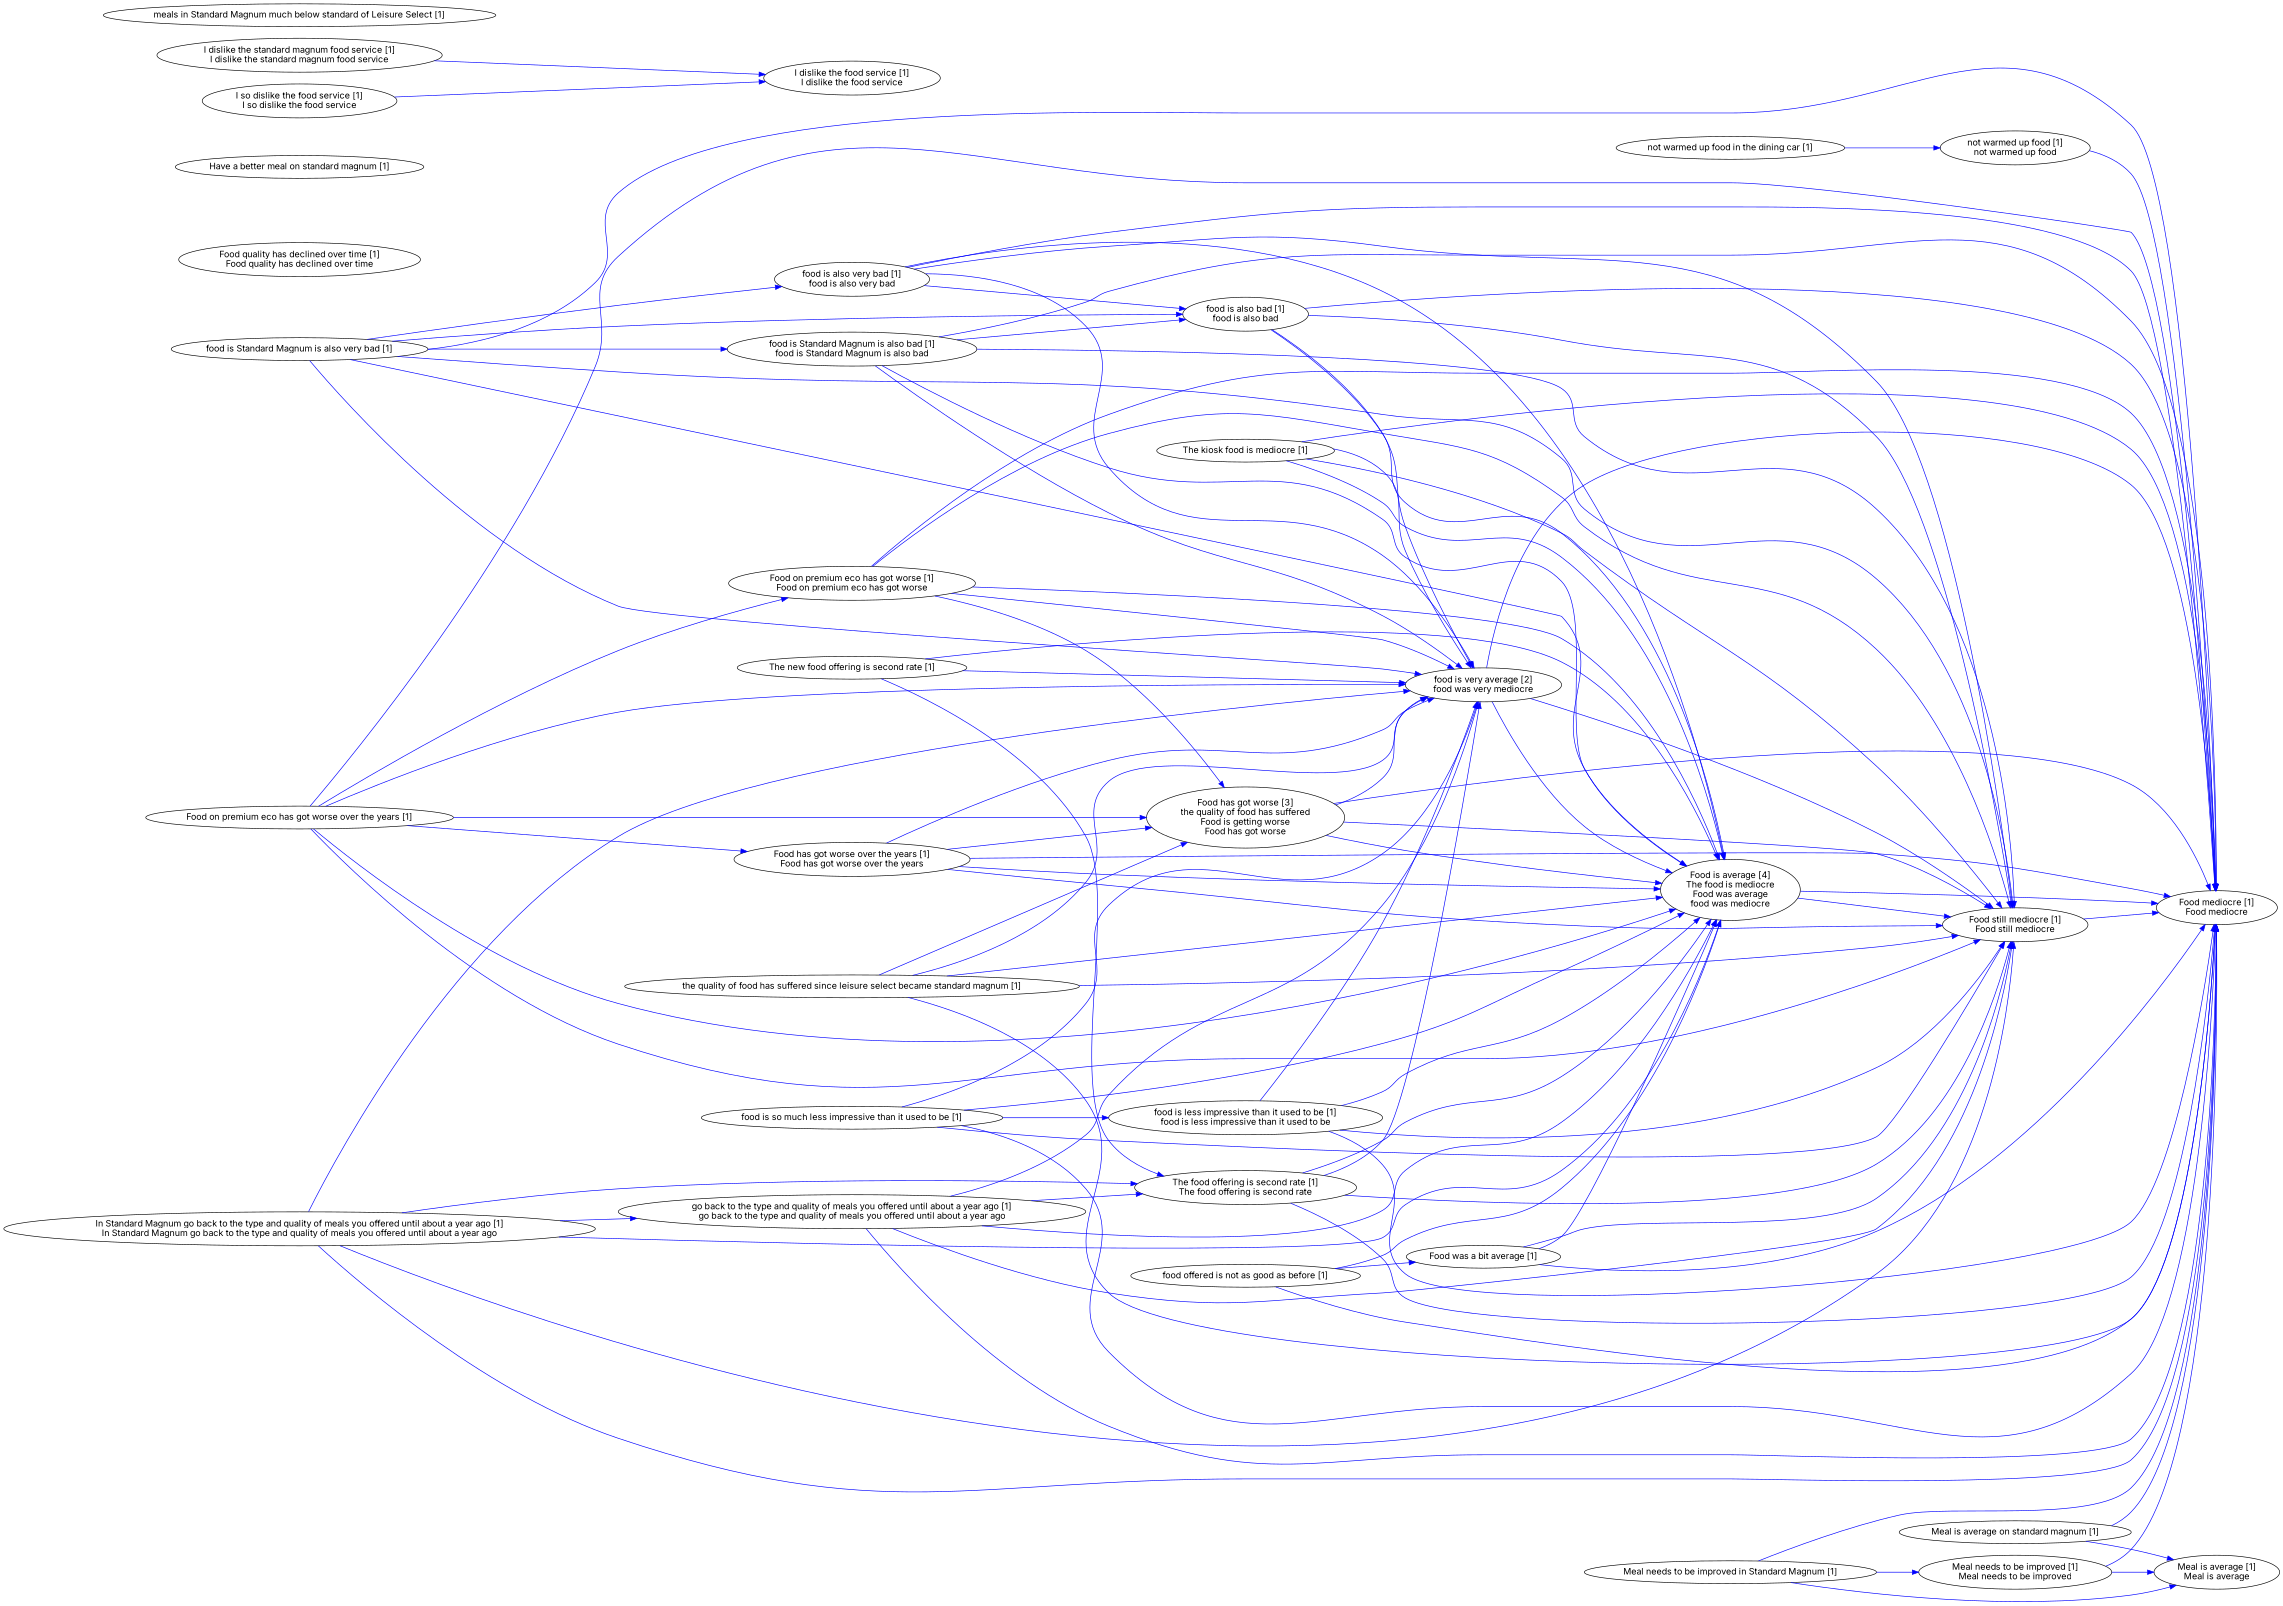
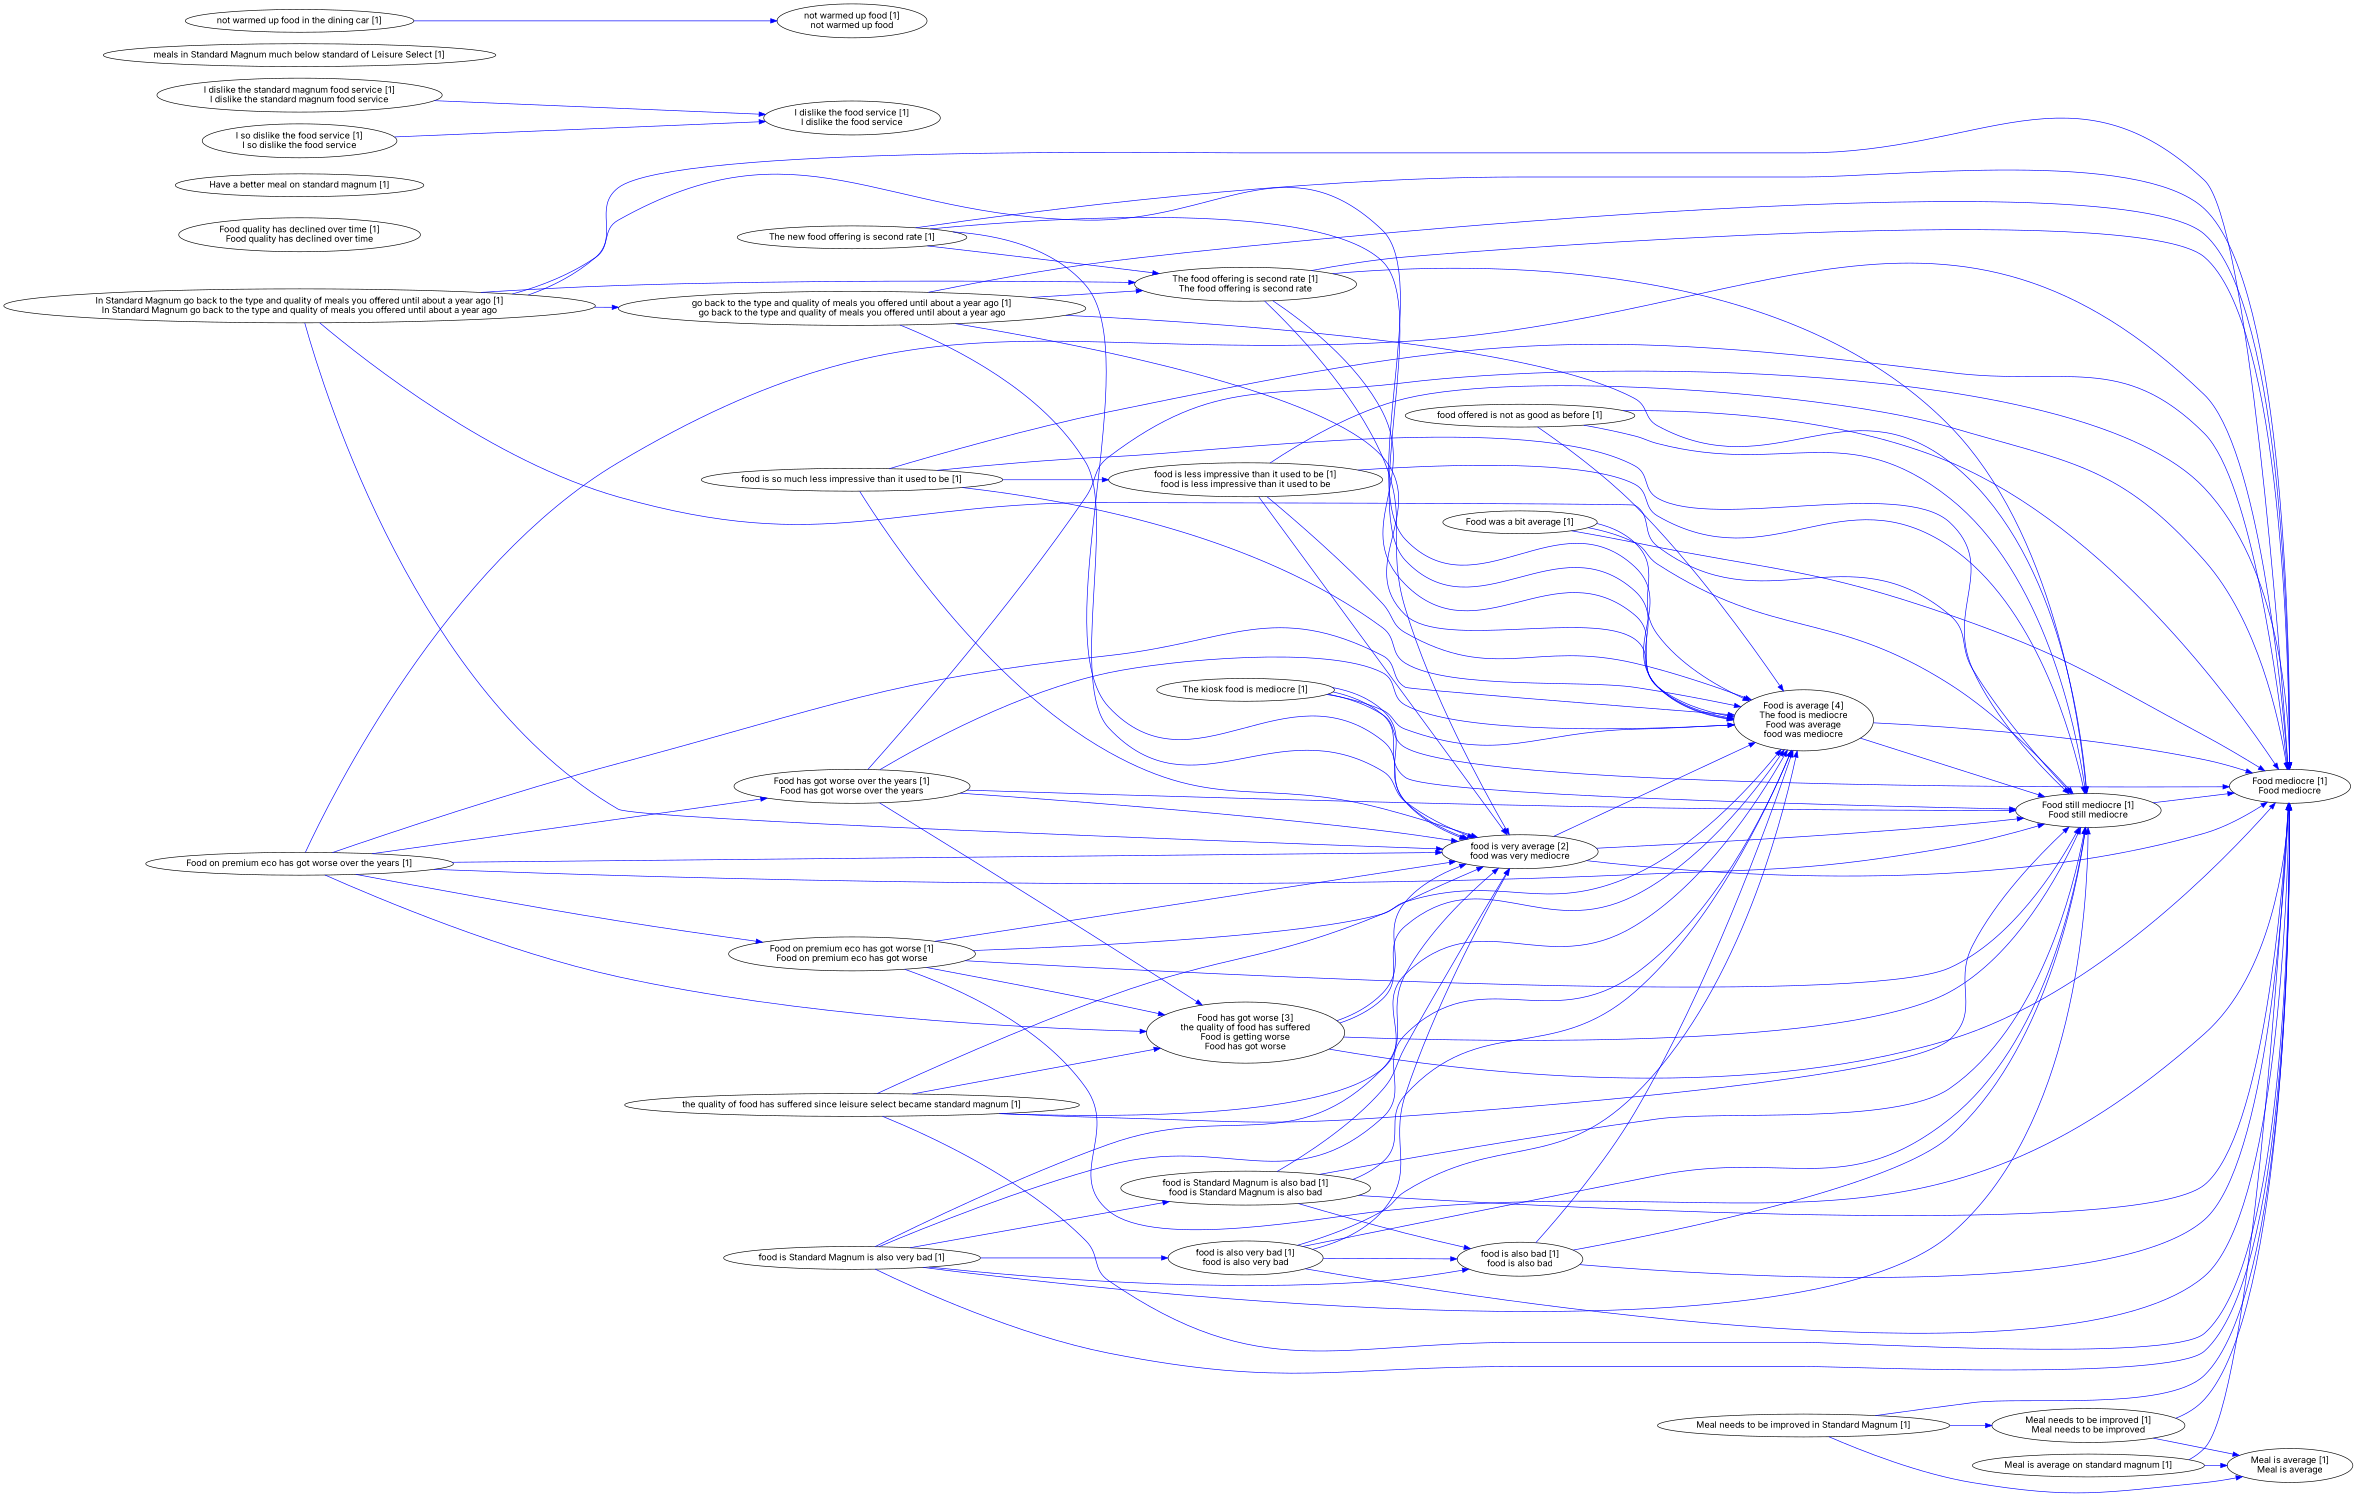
(2181, 426) -> (1846, 176)
(1396, 468) -> none
(1372, 1266) -> (1927, 483)
